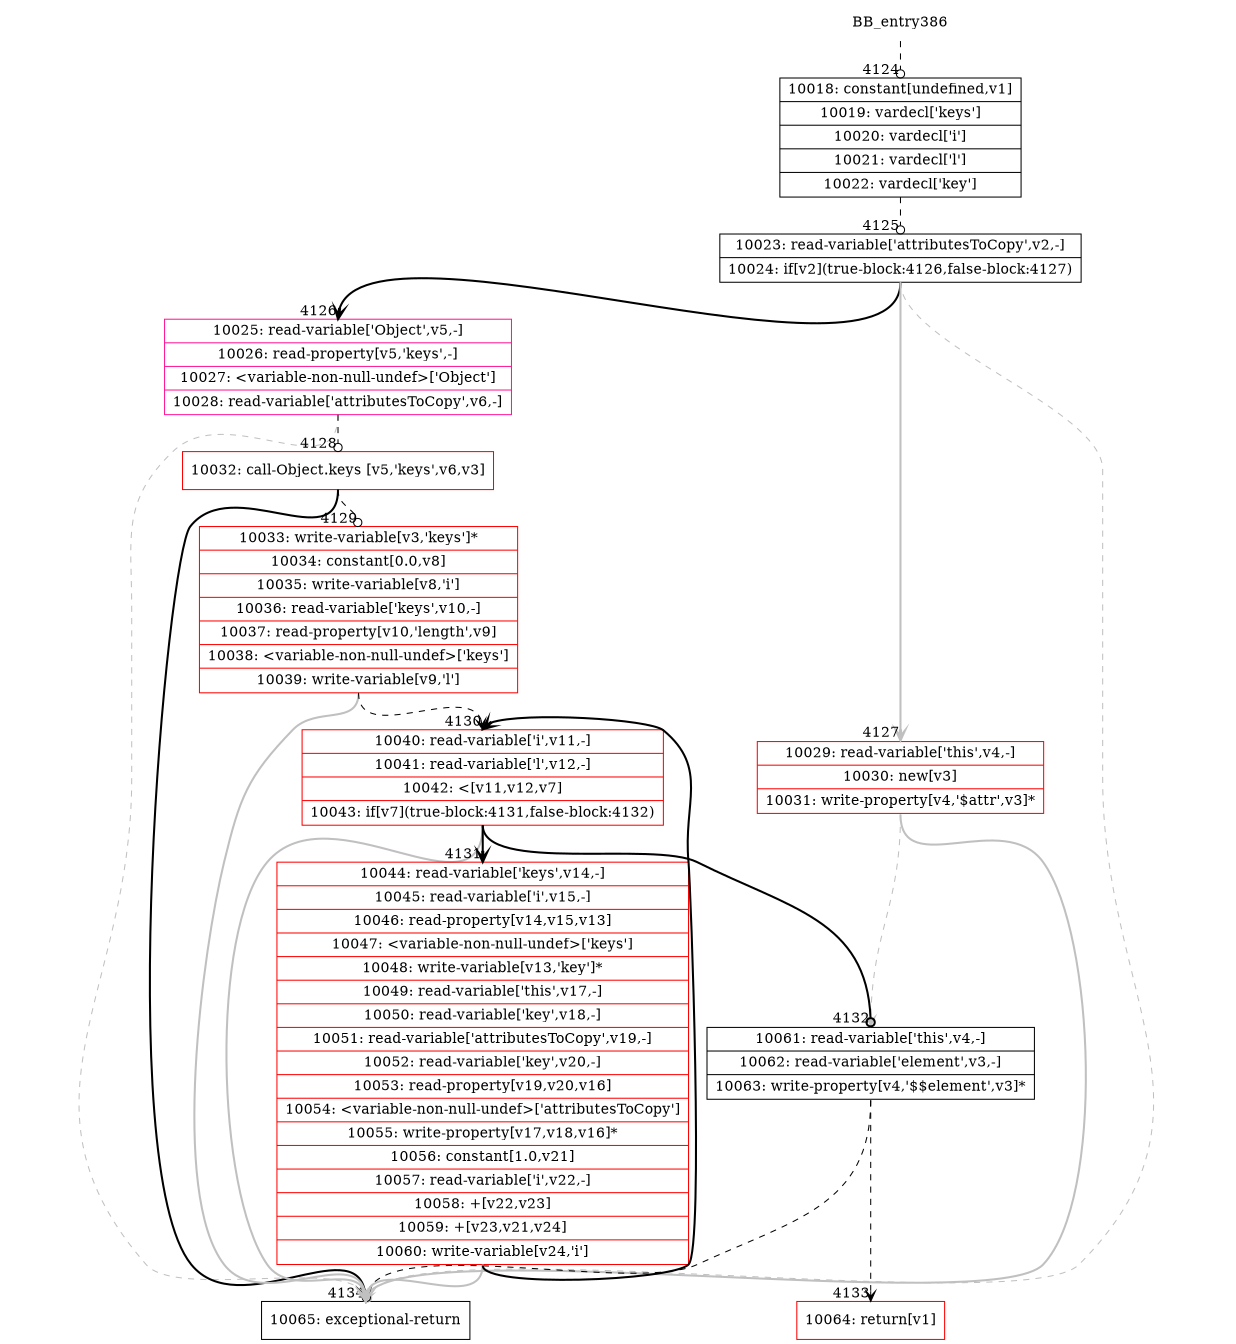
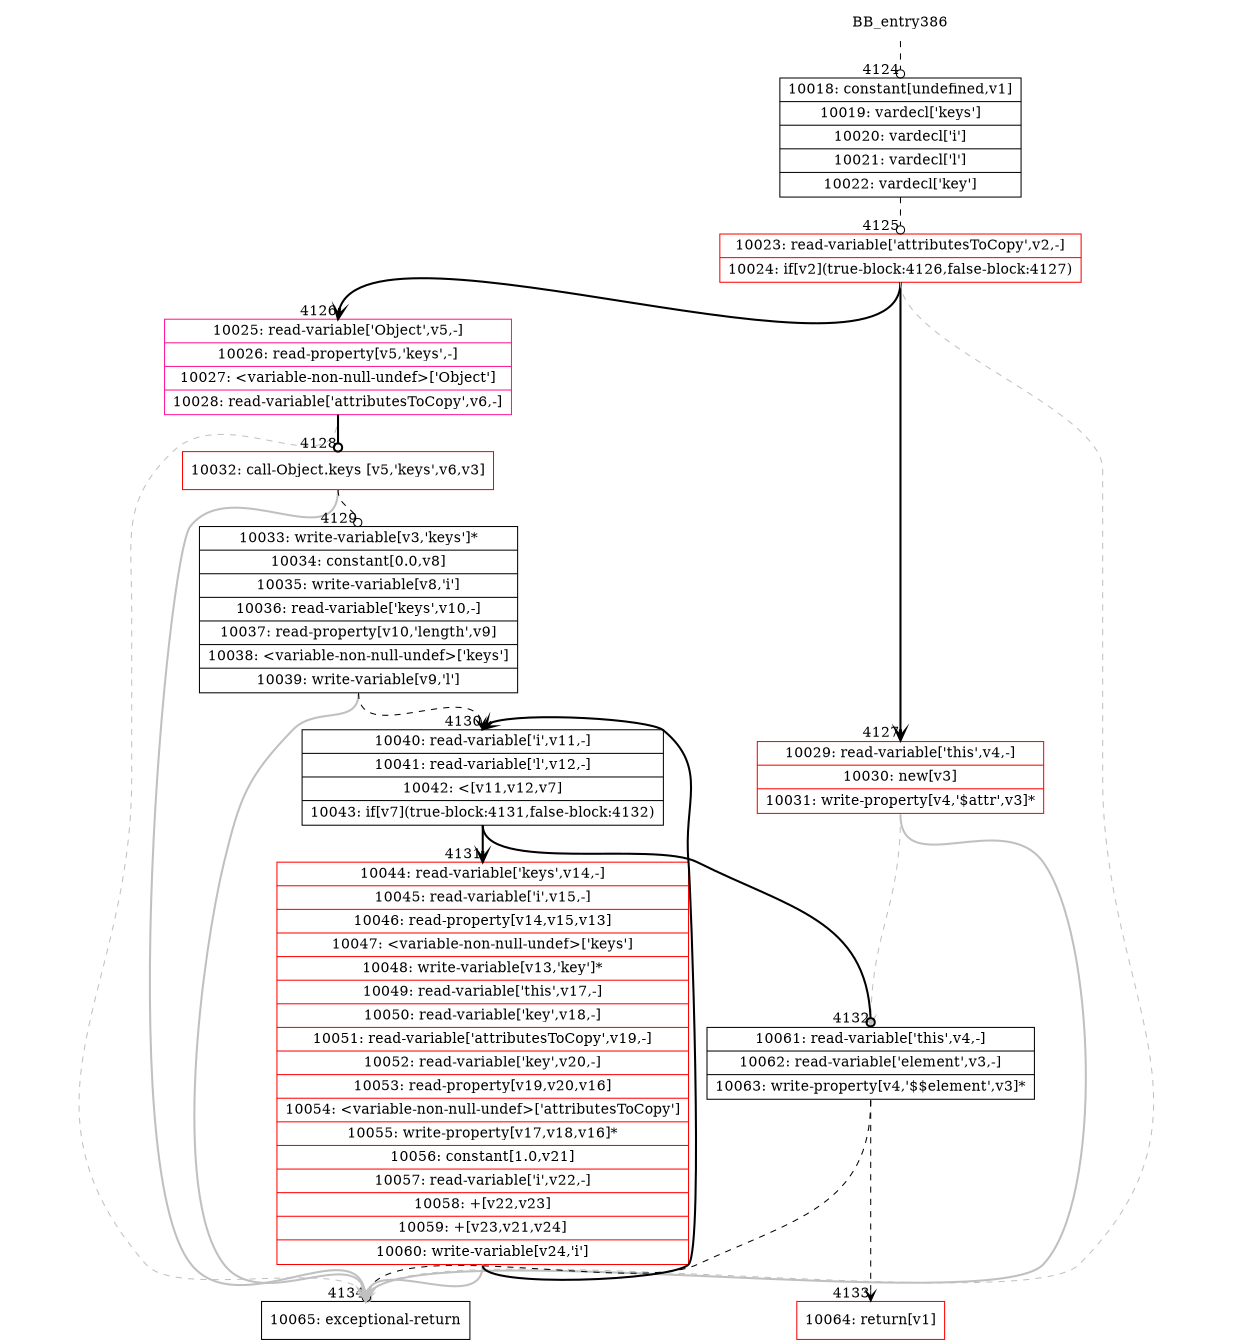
(900, 258) -> (900, 258)
(338, 429) -> (338, 429)
(900, 506) -> (900, 506)
(359, 610) -> (359, 610)
(483, 777) -> (483, 777)
(152, 907) -> (152, 907)
(229, 992) -> none
